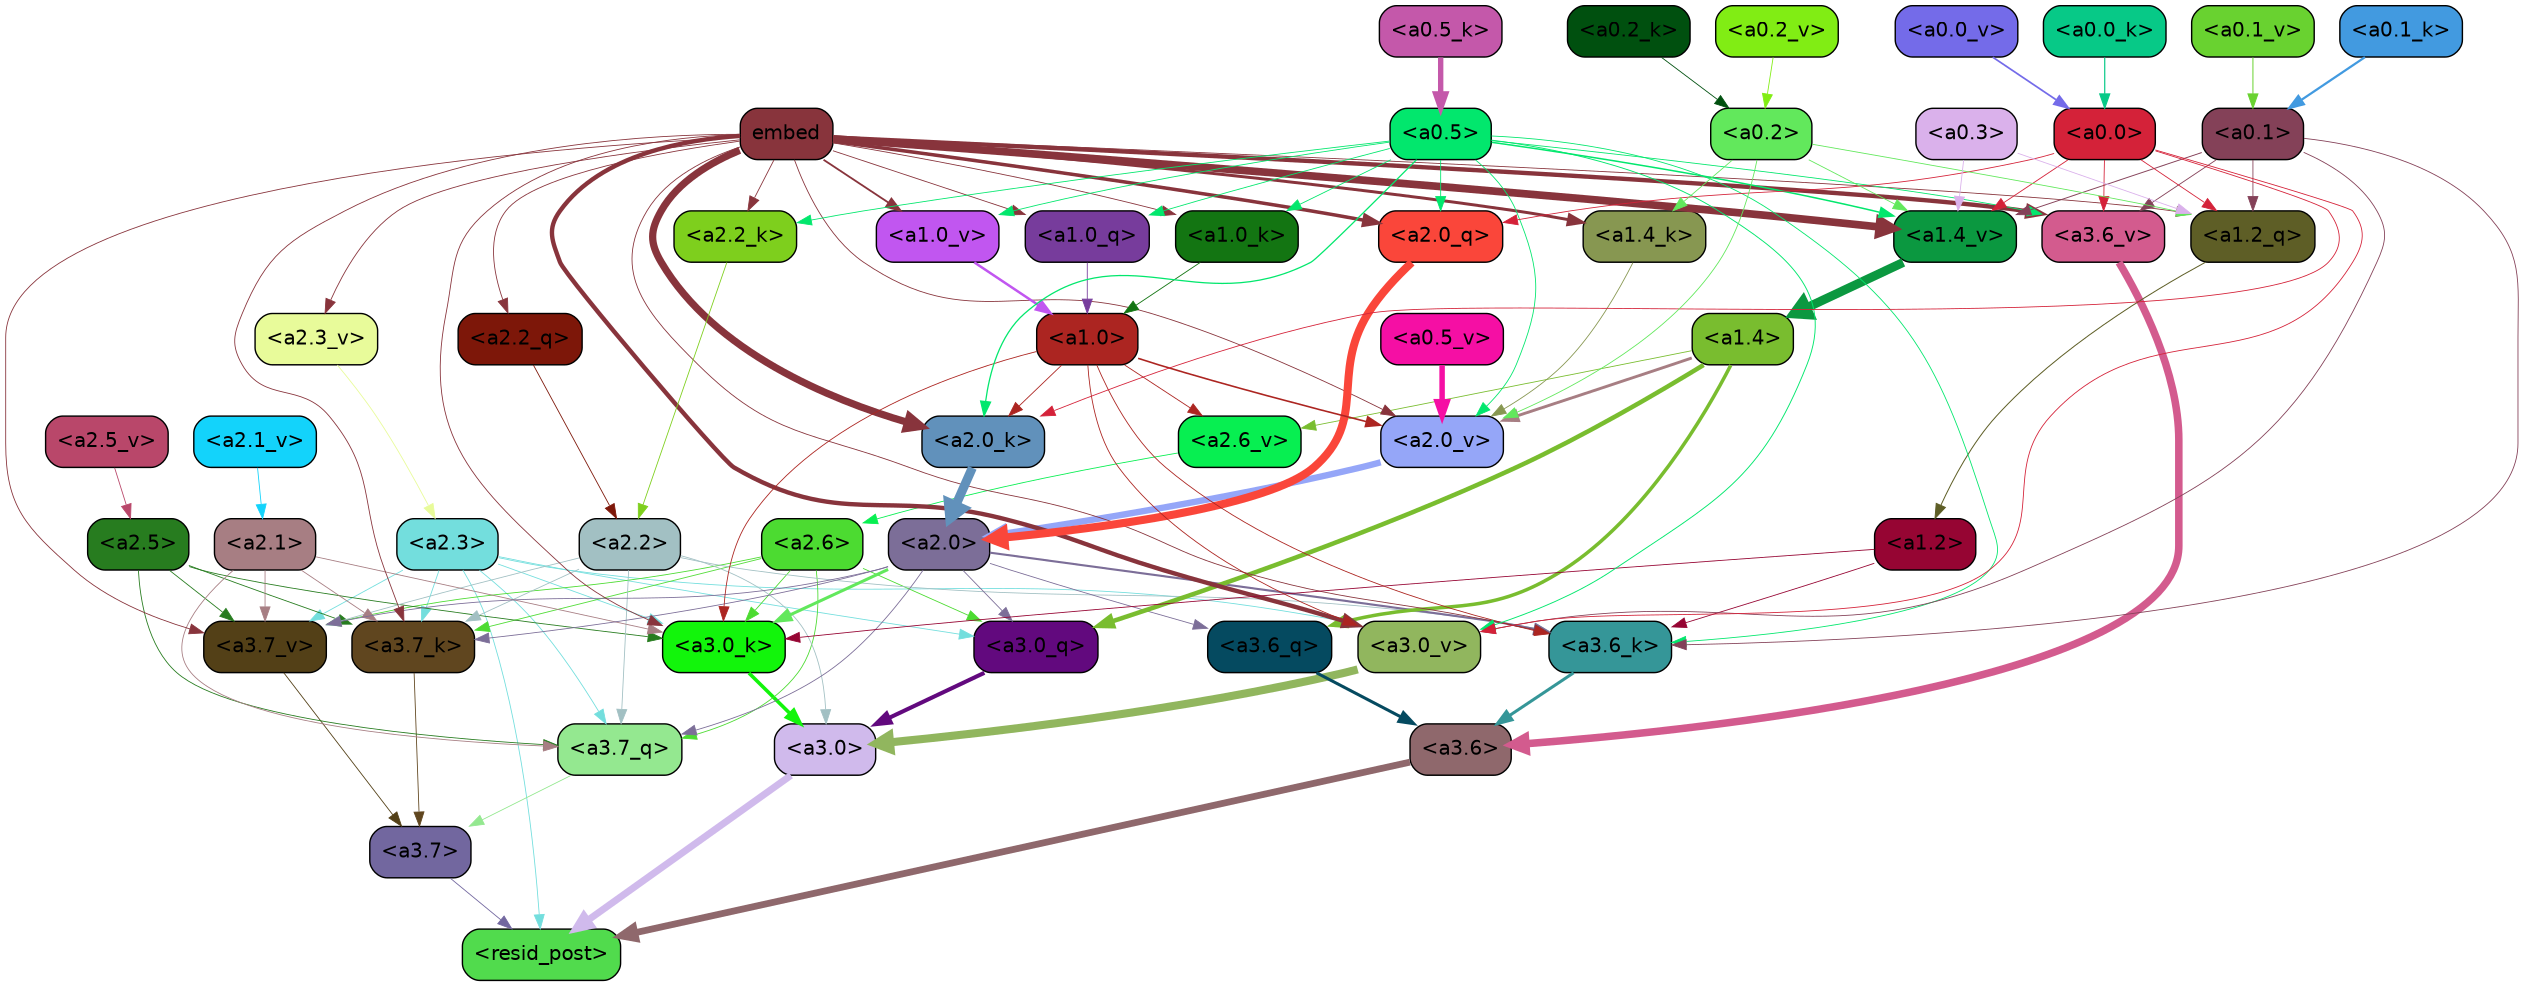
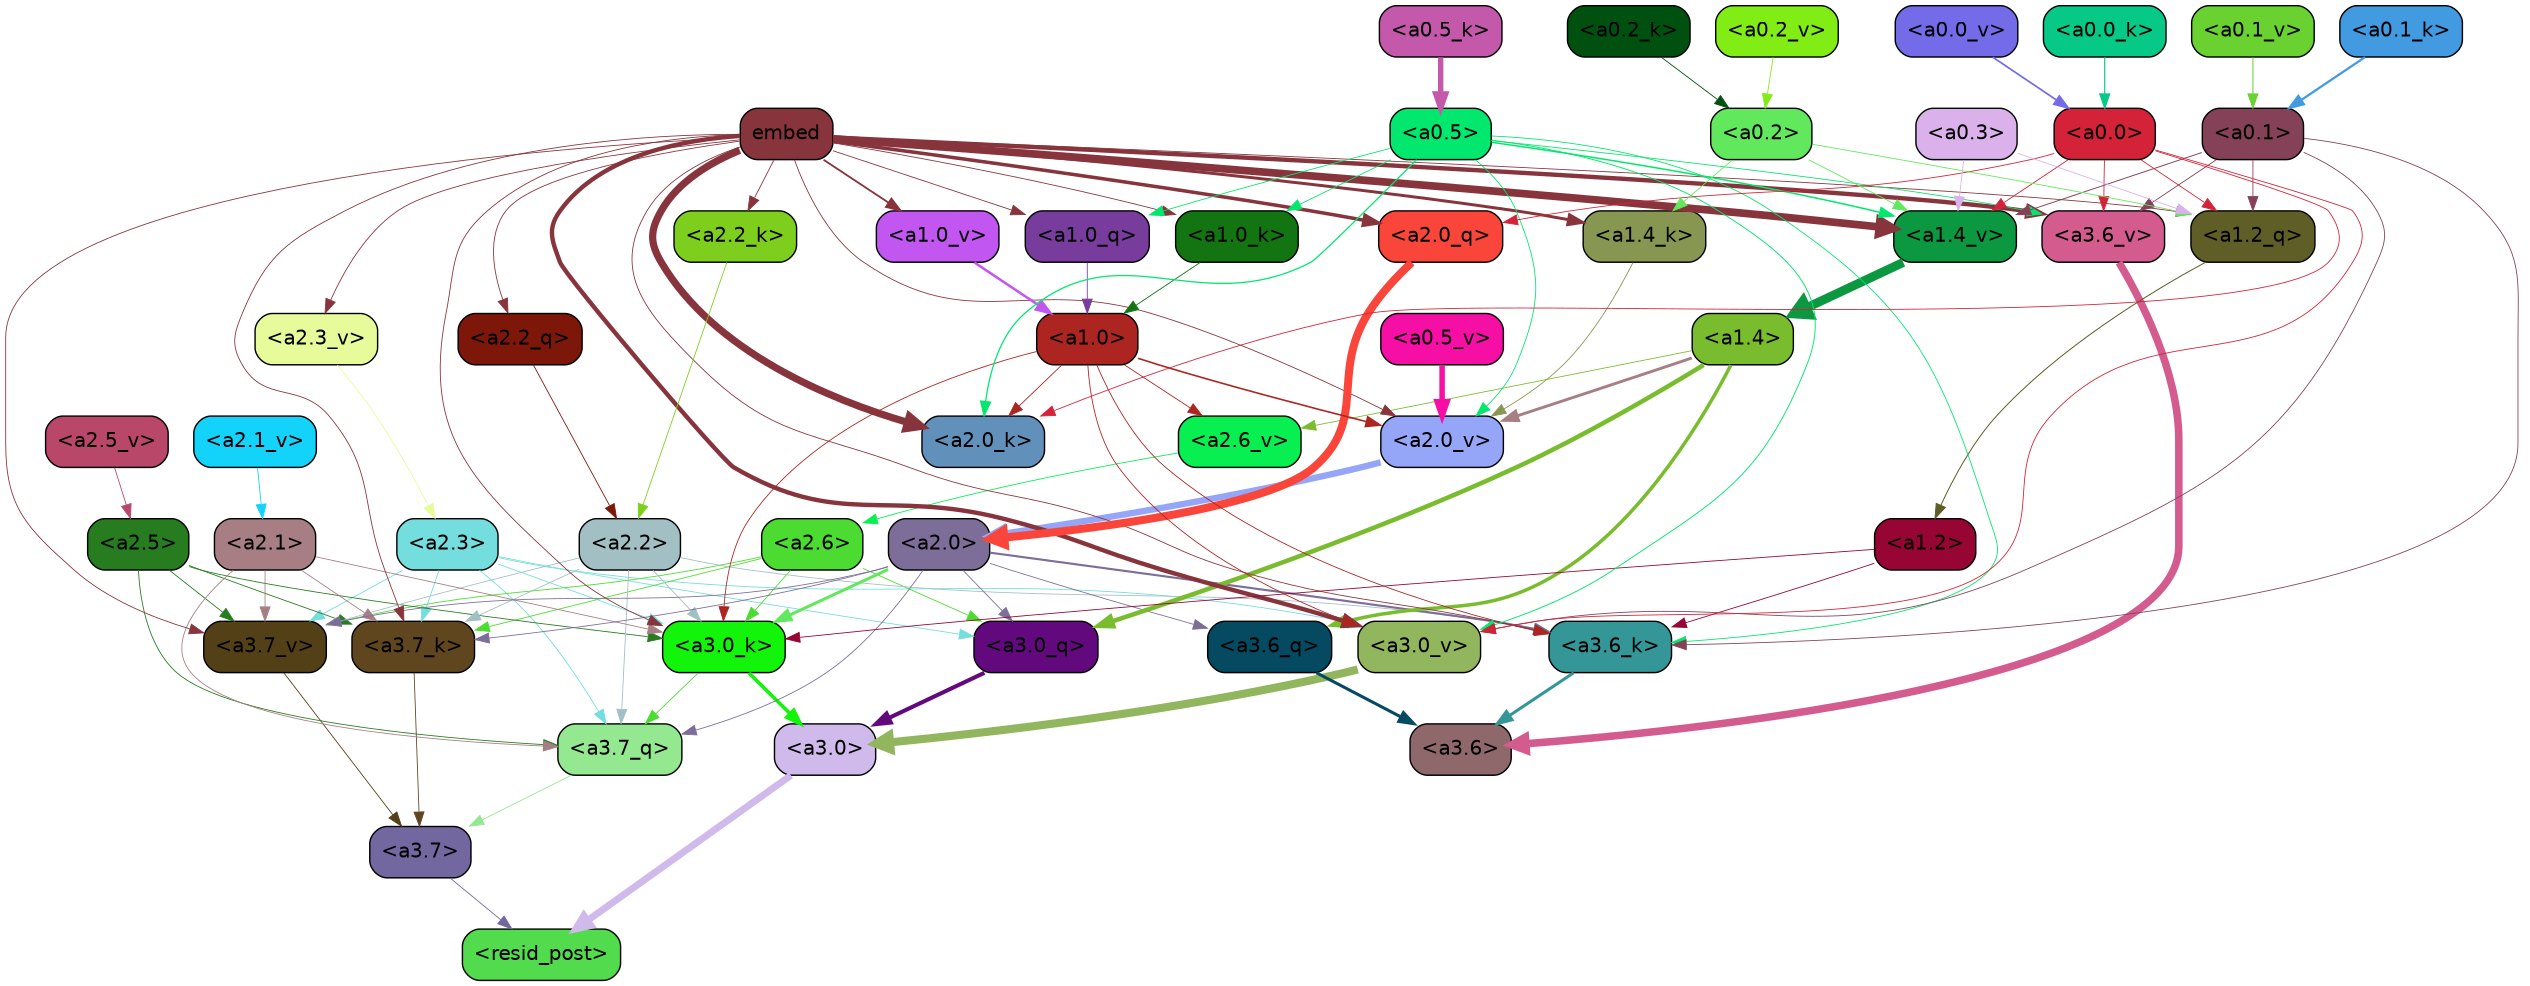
(1441, 177) -> none
(1163, 179) -> none
(1013, 189) -> none
(1664, 323) -> none
(964, 487) -> none
(799, 623) -> (672, 590)
(793, 678) -> (677, 693)
(515, 730) -> none
(1022, 847) -> none
